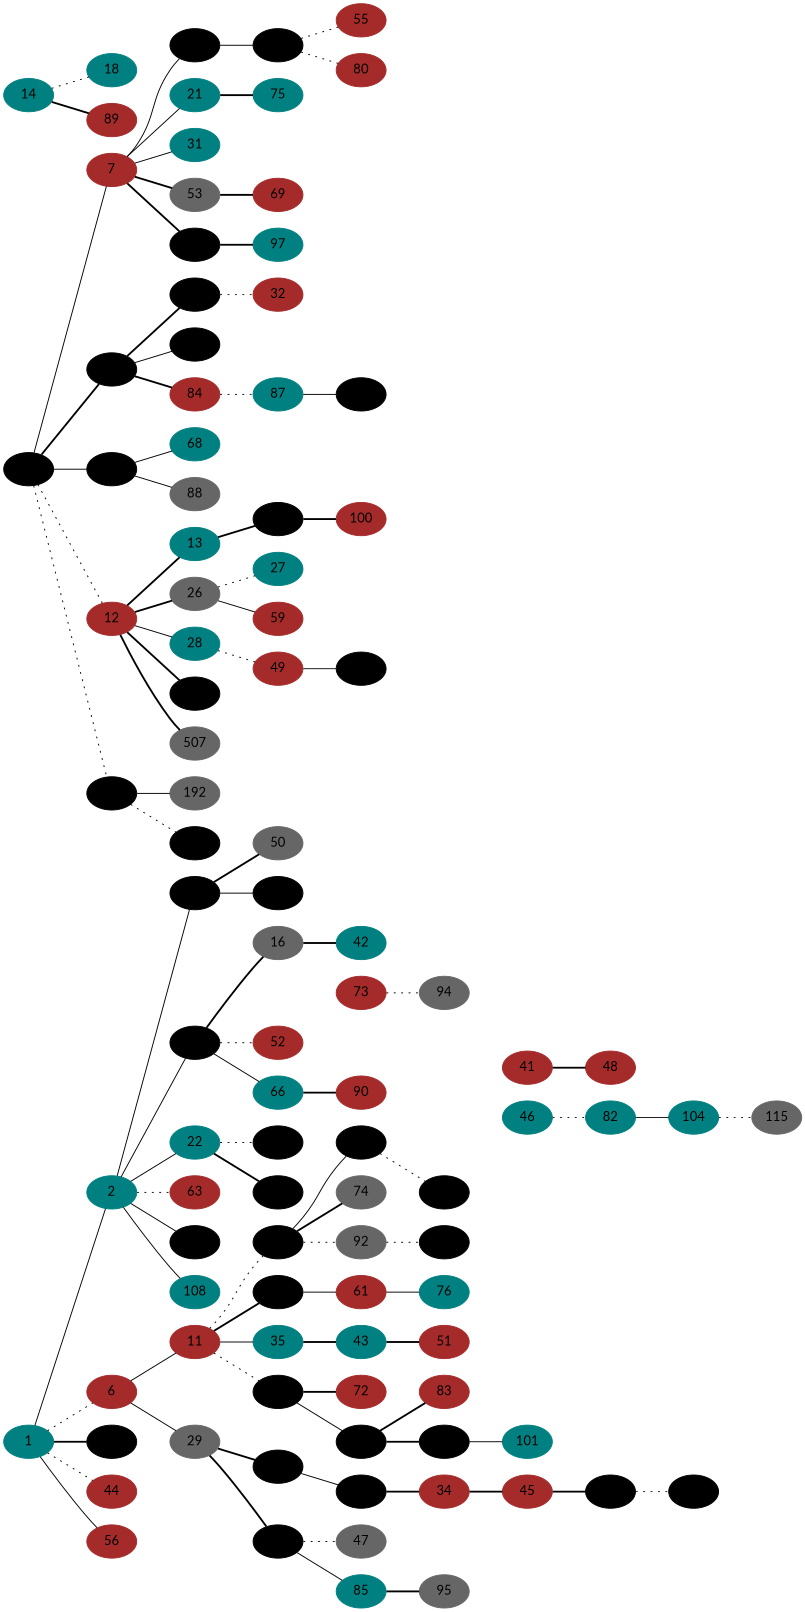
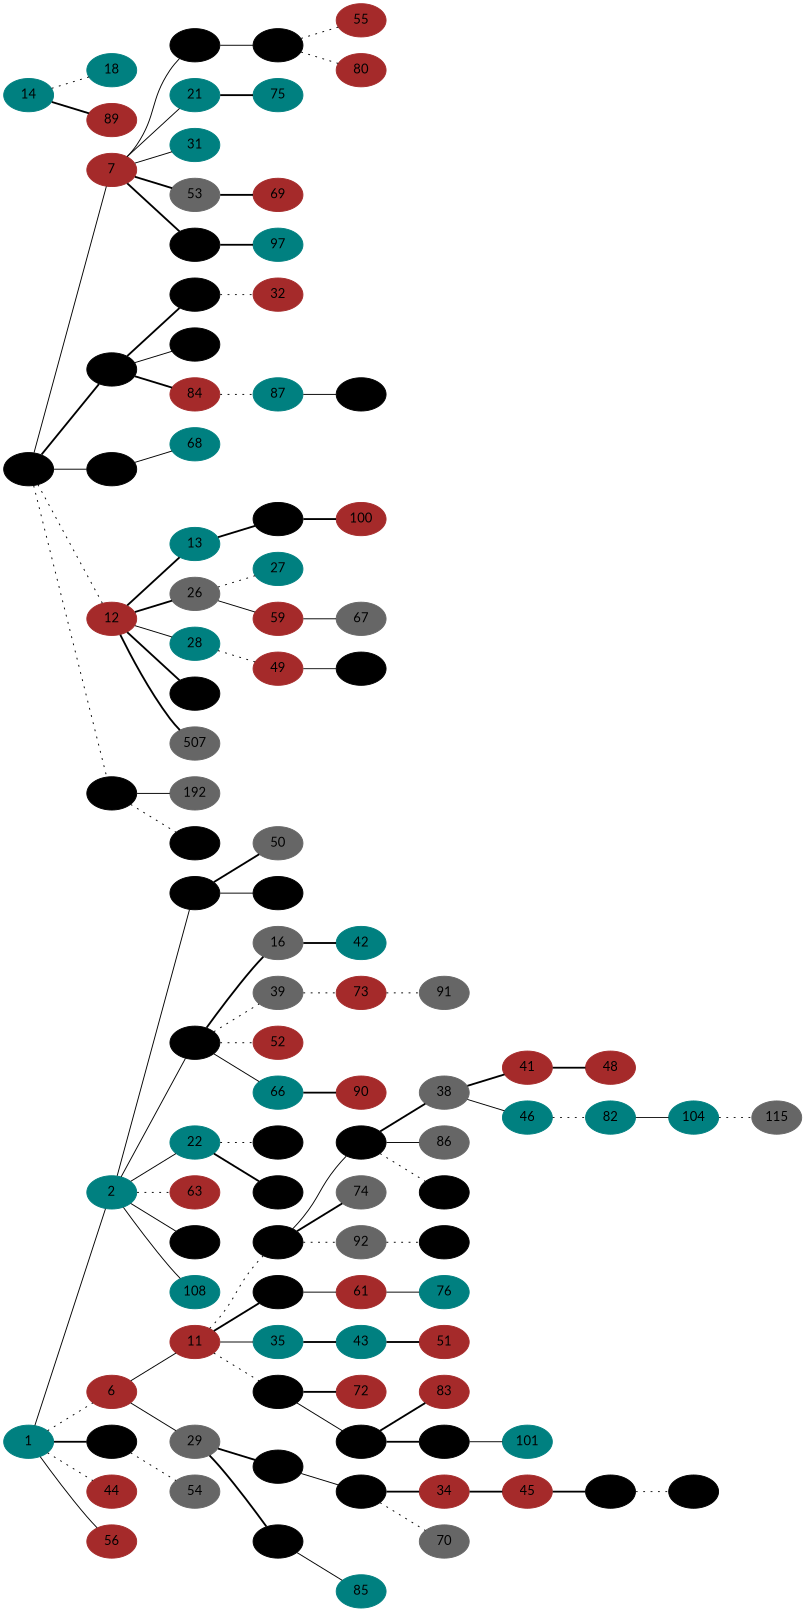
(195, 494) -> none
none -> (361, 619)
none -> (278, 993)
(444, 993) -> (444, 993)
none -> (444, 1093)
none -> (444, 1143)
none -> (195, 1492)
(361, 1542) -> none
none -> (444, 1542)
(444, 1591) -> none
